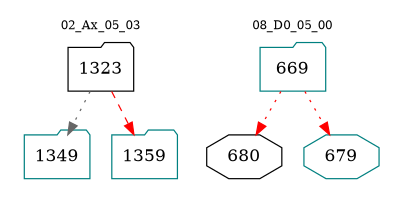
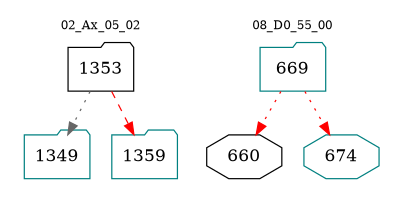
(101, 26) -> (101, 26)
(293, 26) -> (293, 26)
(101, 69) -> (101, 69)
(244, 157) -> (244, 157)
(341, 157) -> (341, 157)
